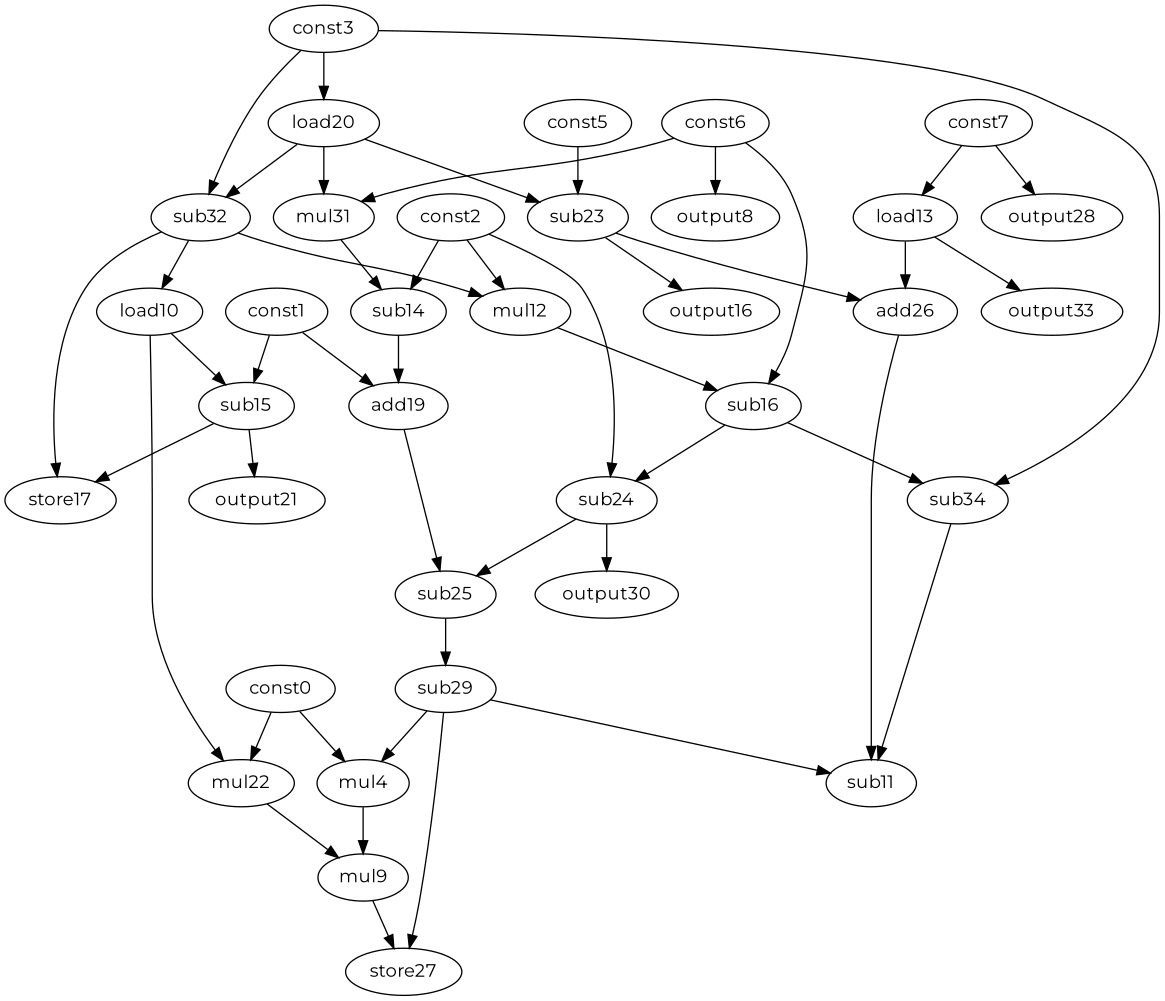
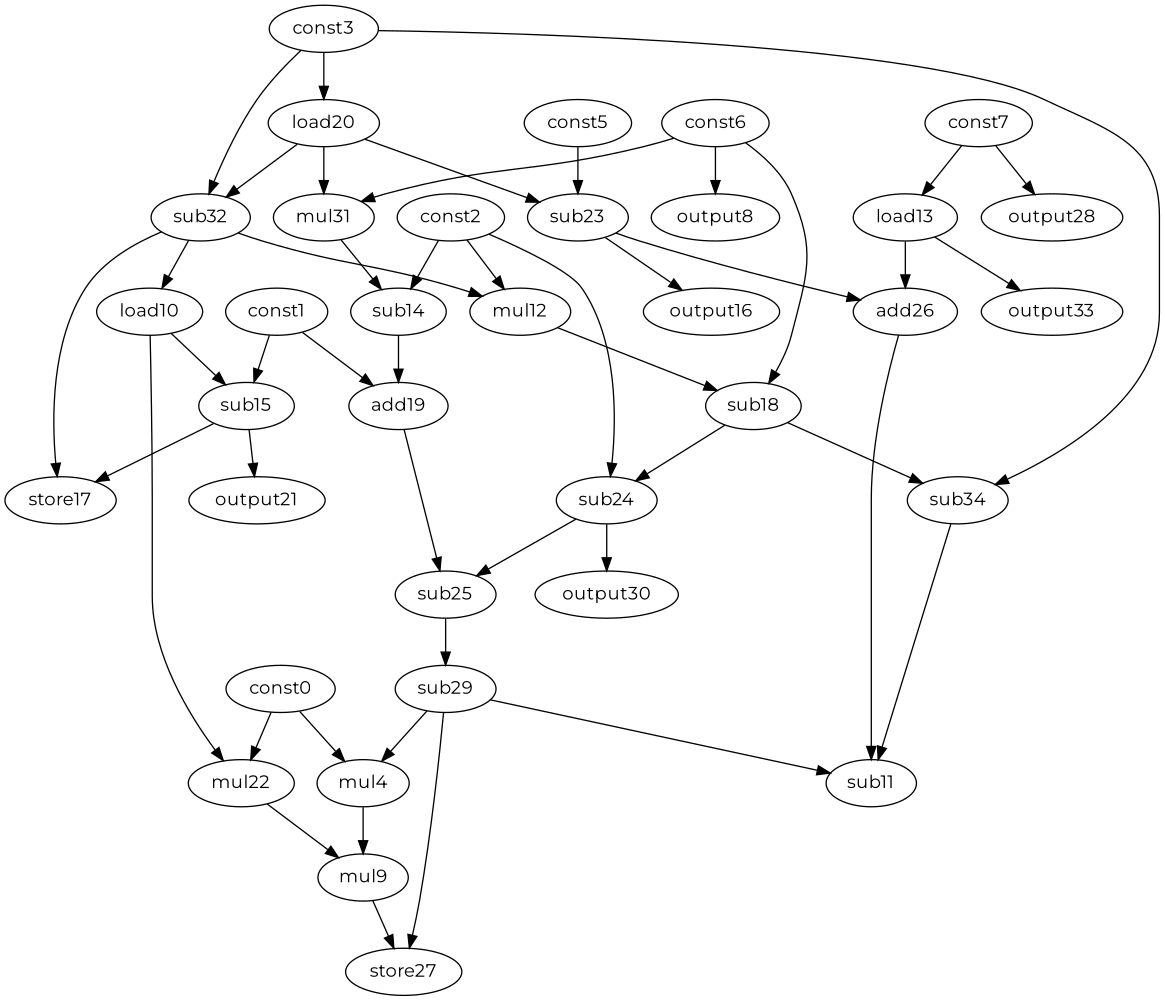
(753, 406) -> (753, 406)
